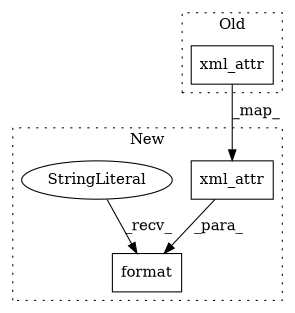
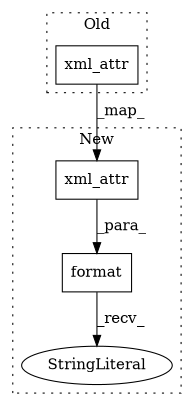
(119, 222) -> (97, 314)
